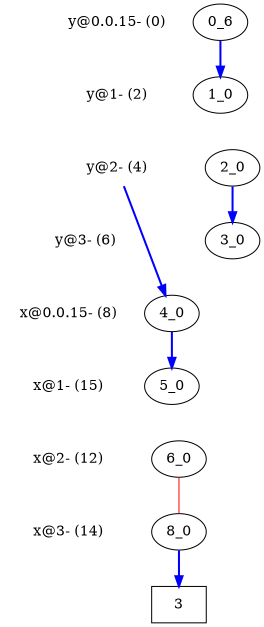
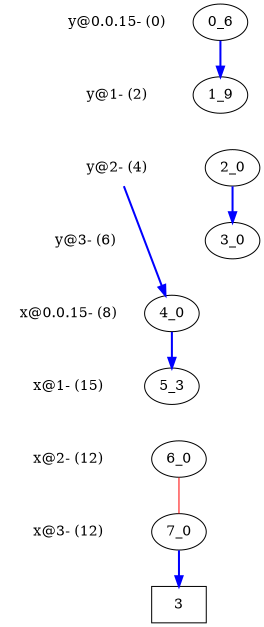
(220, 95) -> (220, 95)
(172, 386) -> (172, 386)
(69, 532) -> (69, 532)
(179, 532) -> (179, 532)
